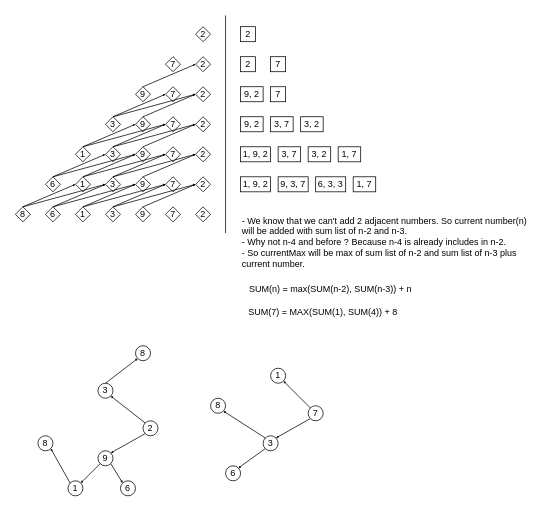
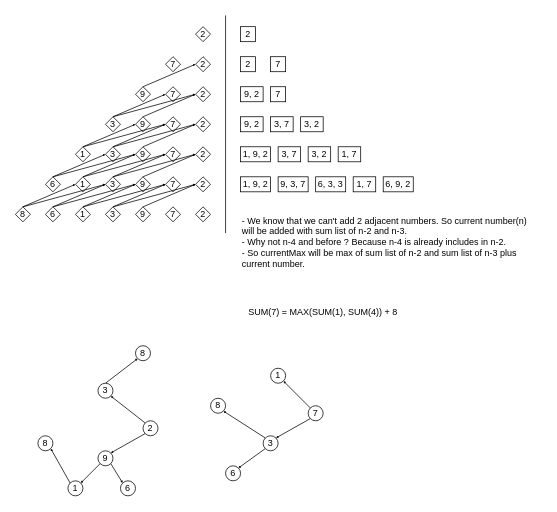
none -> (398, 184)
(330, 289) -> none
